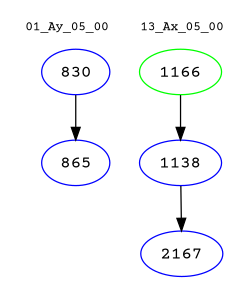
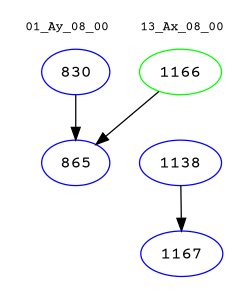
(68, 27) -> (68, 27)
(182, 27) -> (182, 27)
(181, 111) -> (138, 109)
(182, 254) -> (182, 254)
